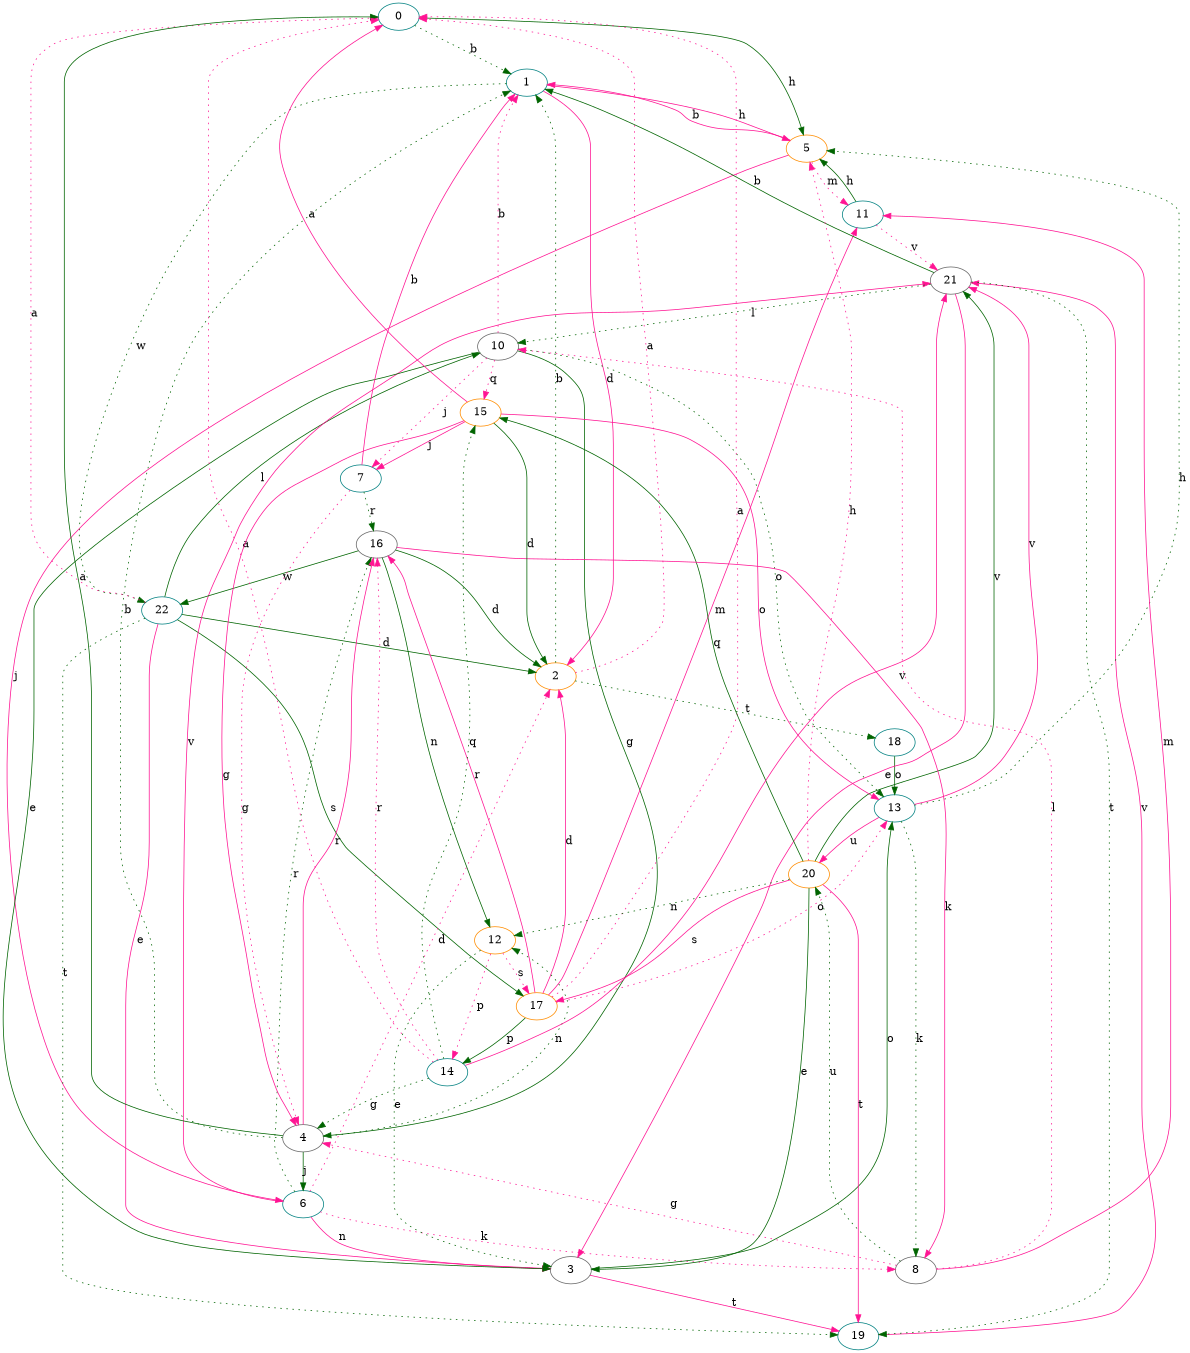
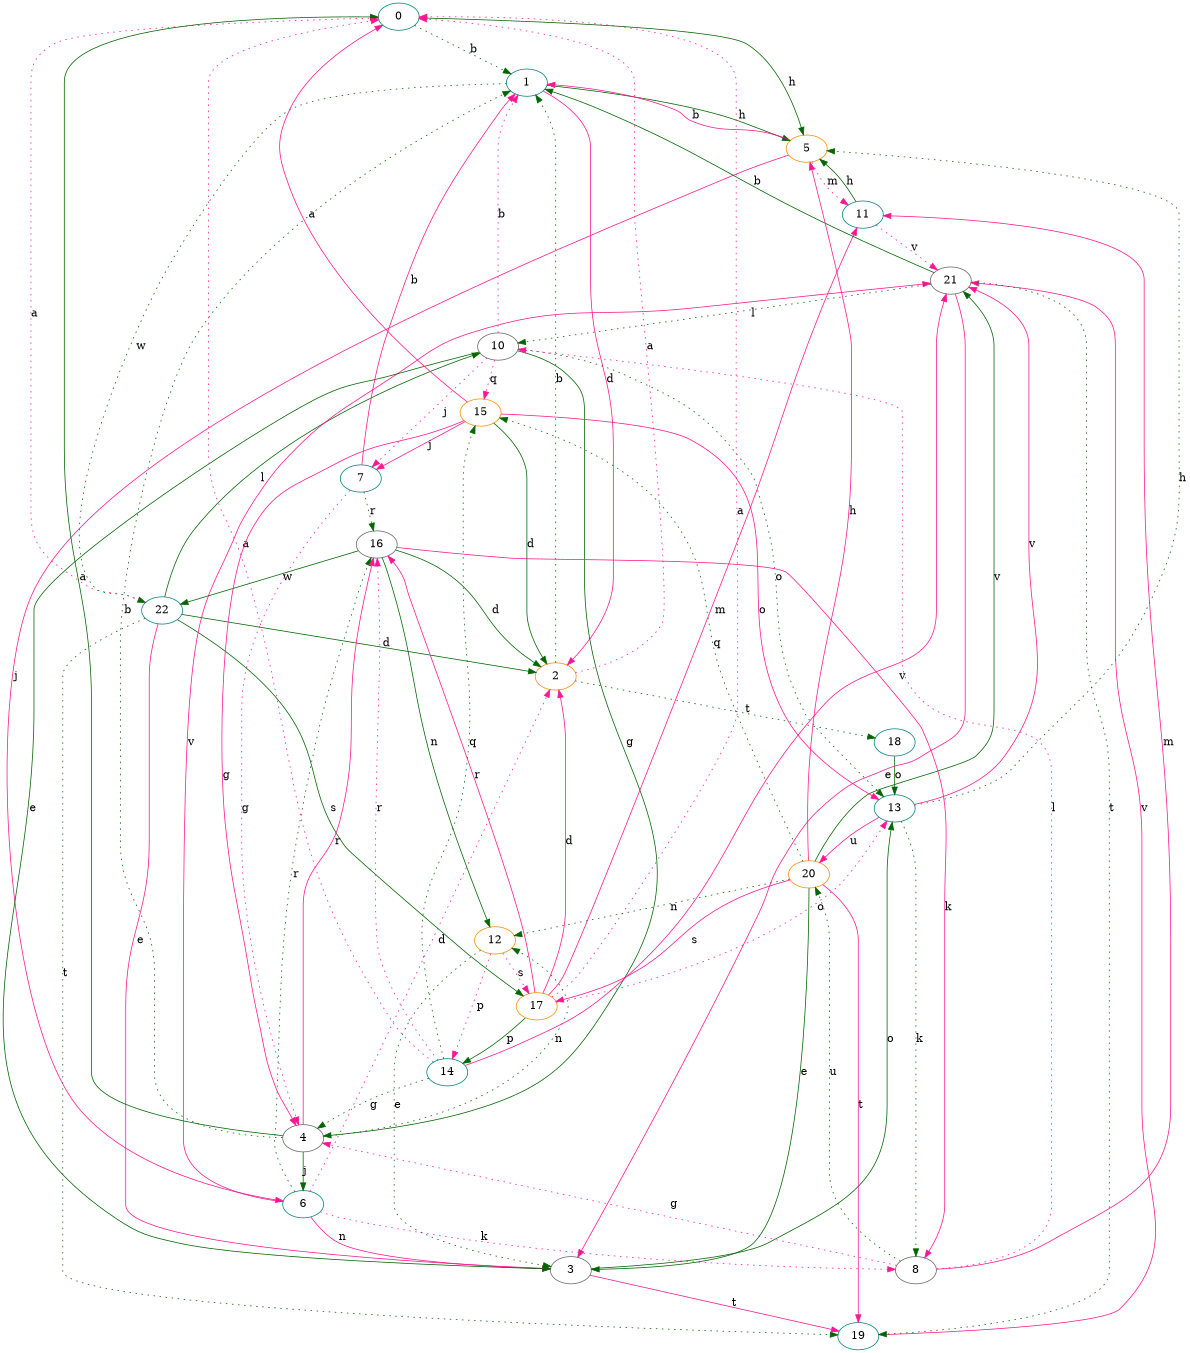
(673, 104) -> (673, 104)
(848, 514) -> (848, 514)
(705, 598) -> (705, 598)
